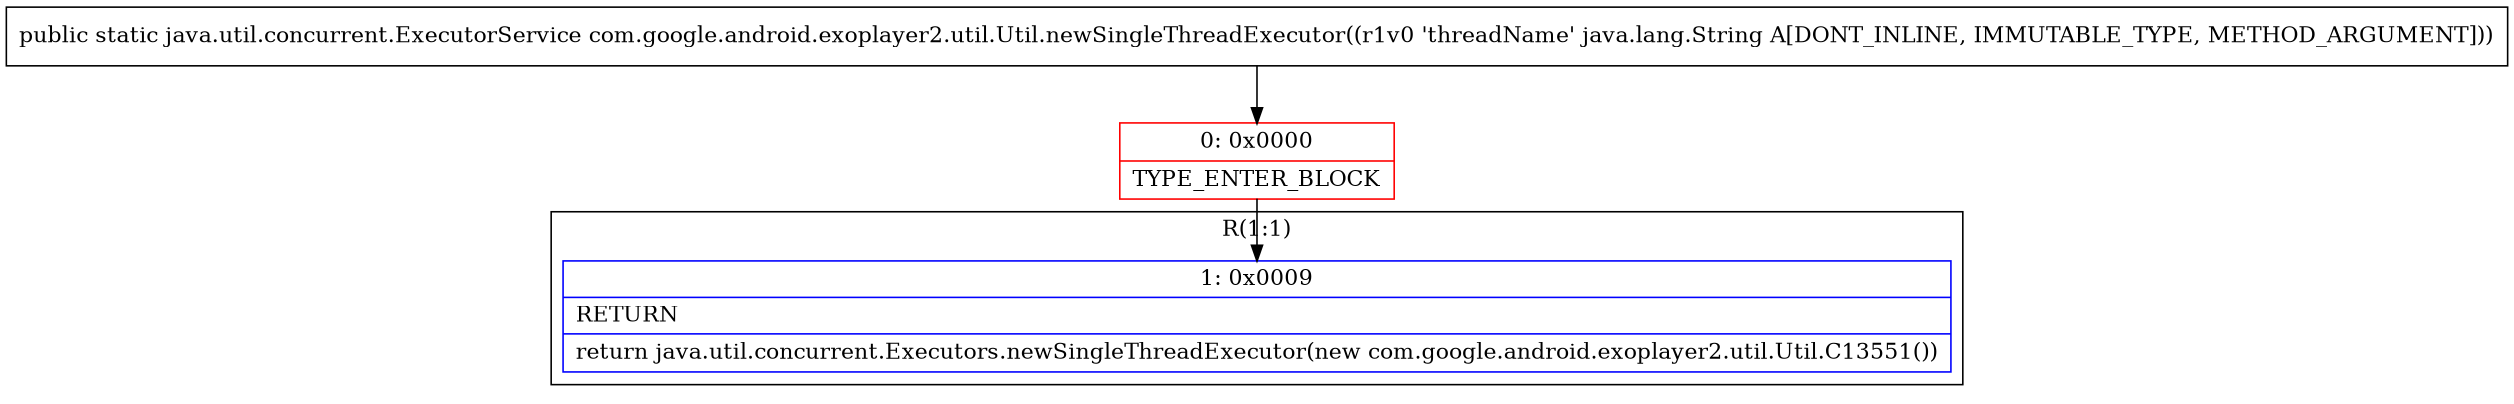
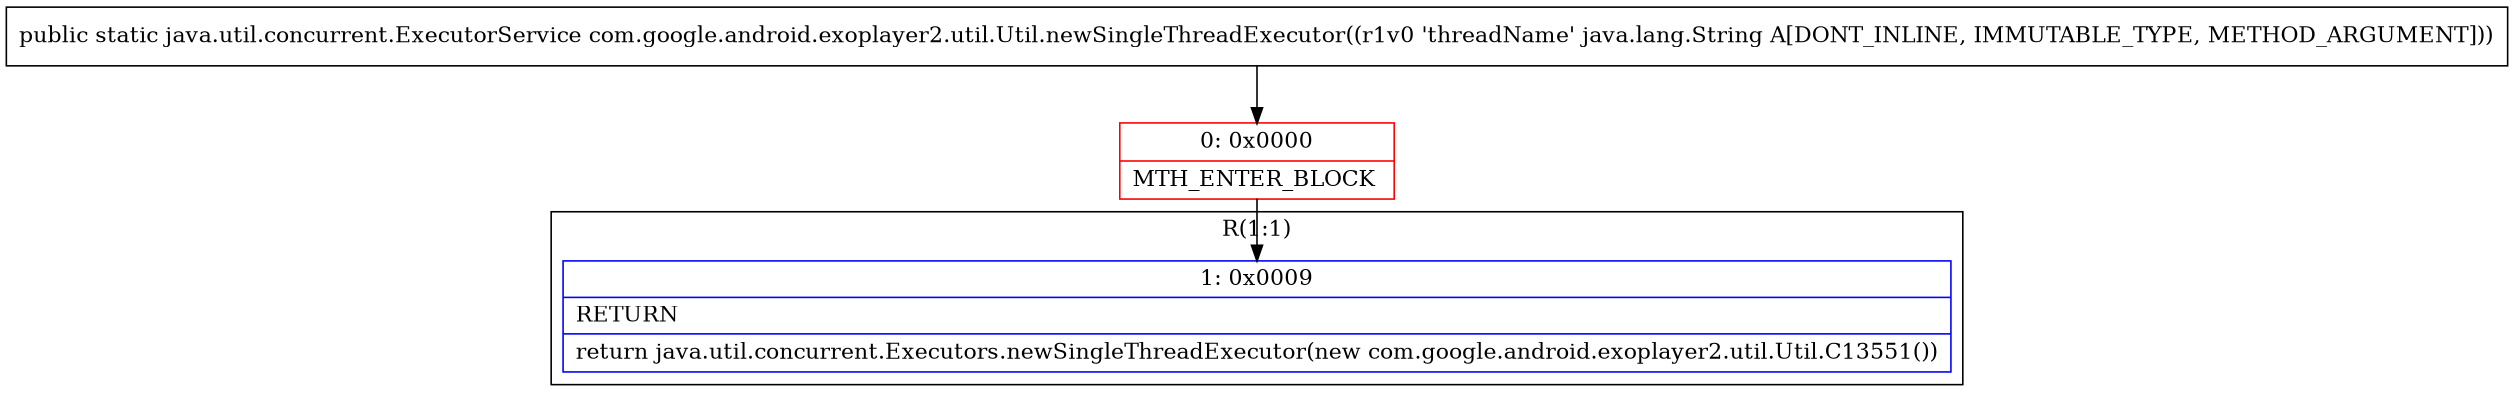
(1257, 179) -> (1255, 179)
